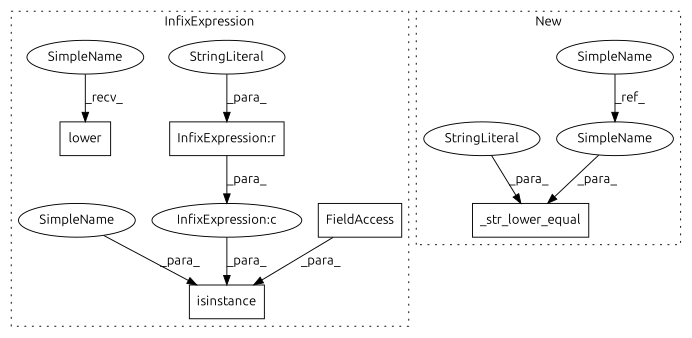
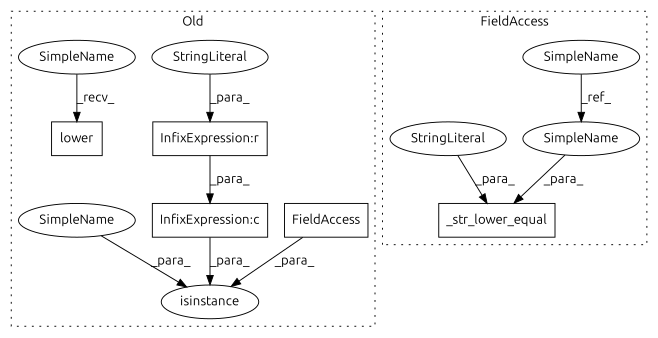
(210, 22) -> (193, 22)
(548, 22) -> (515, 22)
(227, 220) -> (210, 220)
(227, 302) -> (210, 302)
